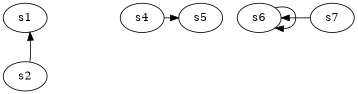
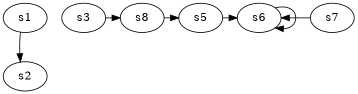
none -> (84, 18)
(142, 18) -> (142, 18)
none -> (226, 18)
(31, 51) -> (20, 43)
